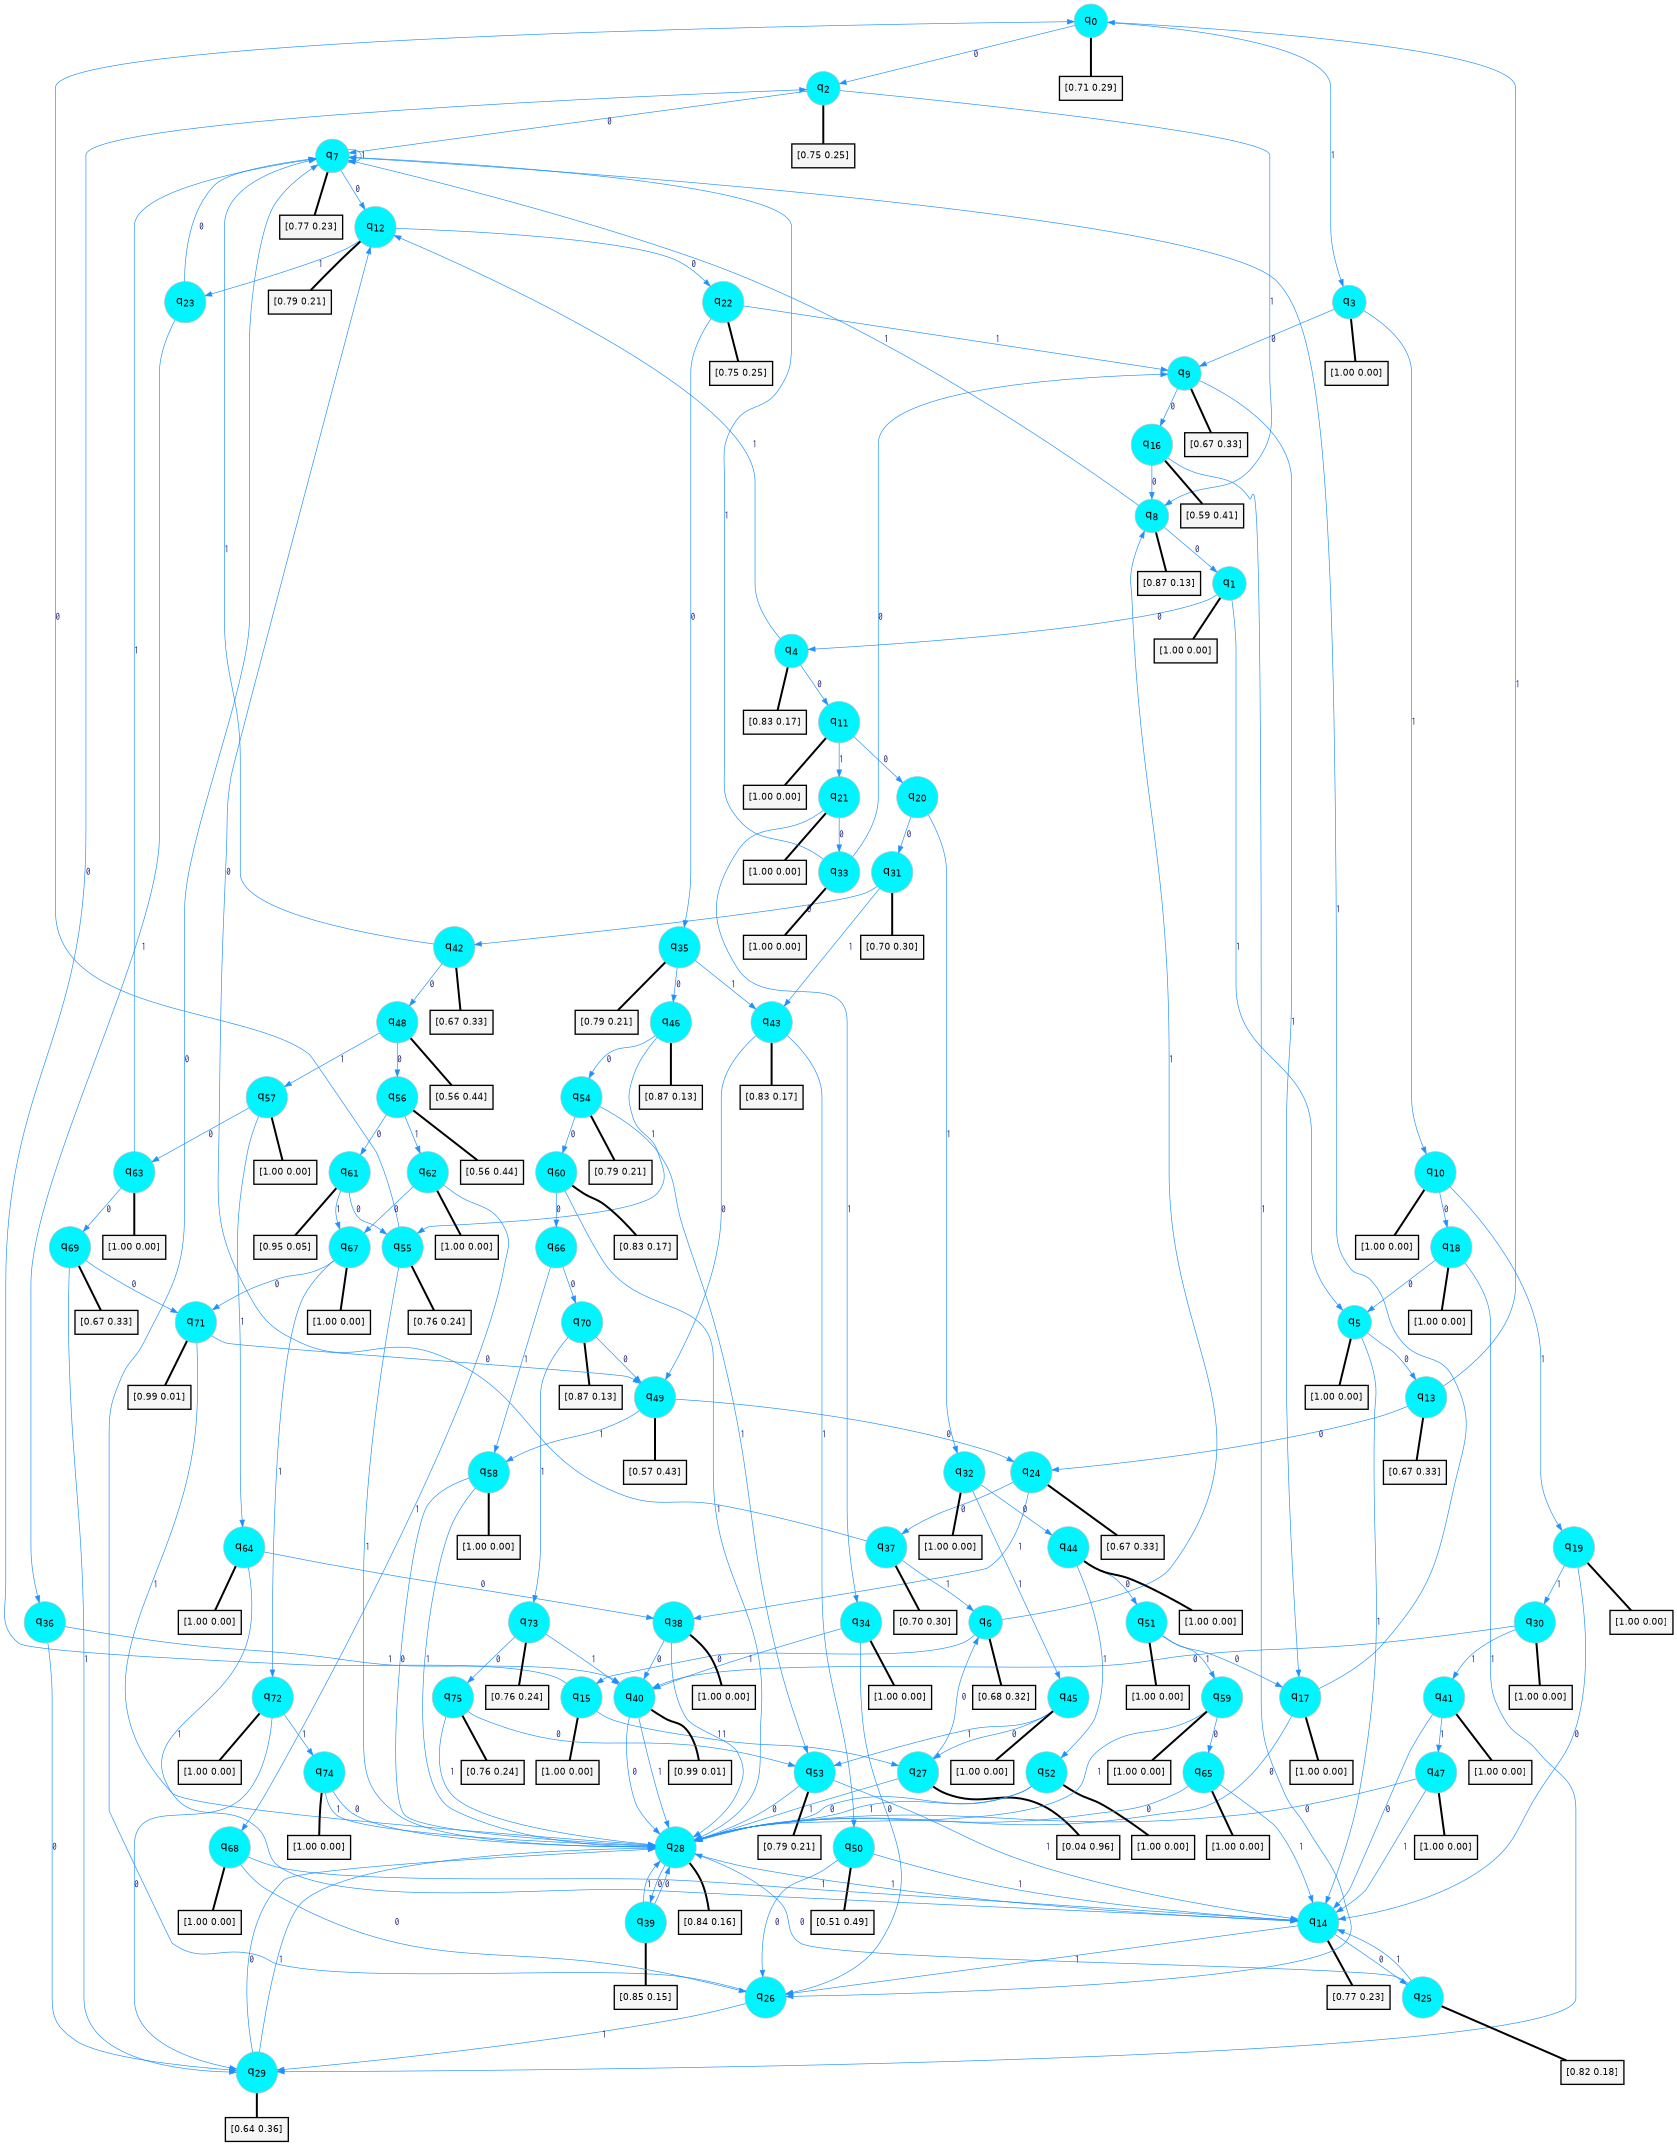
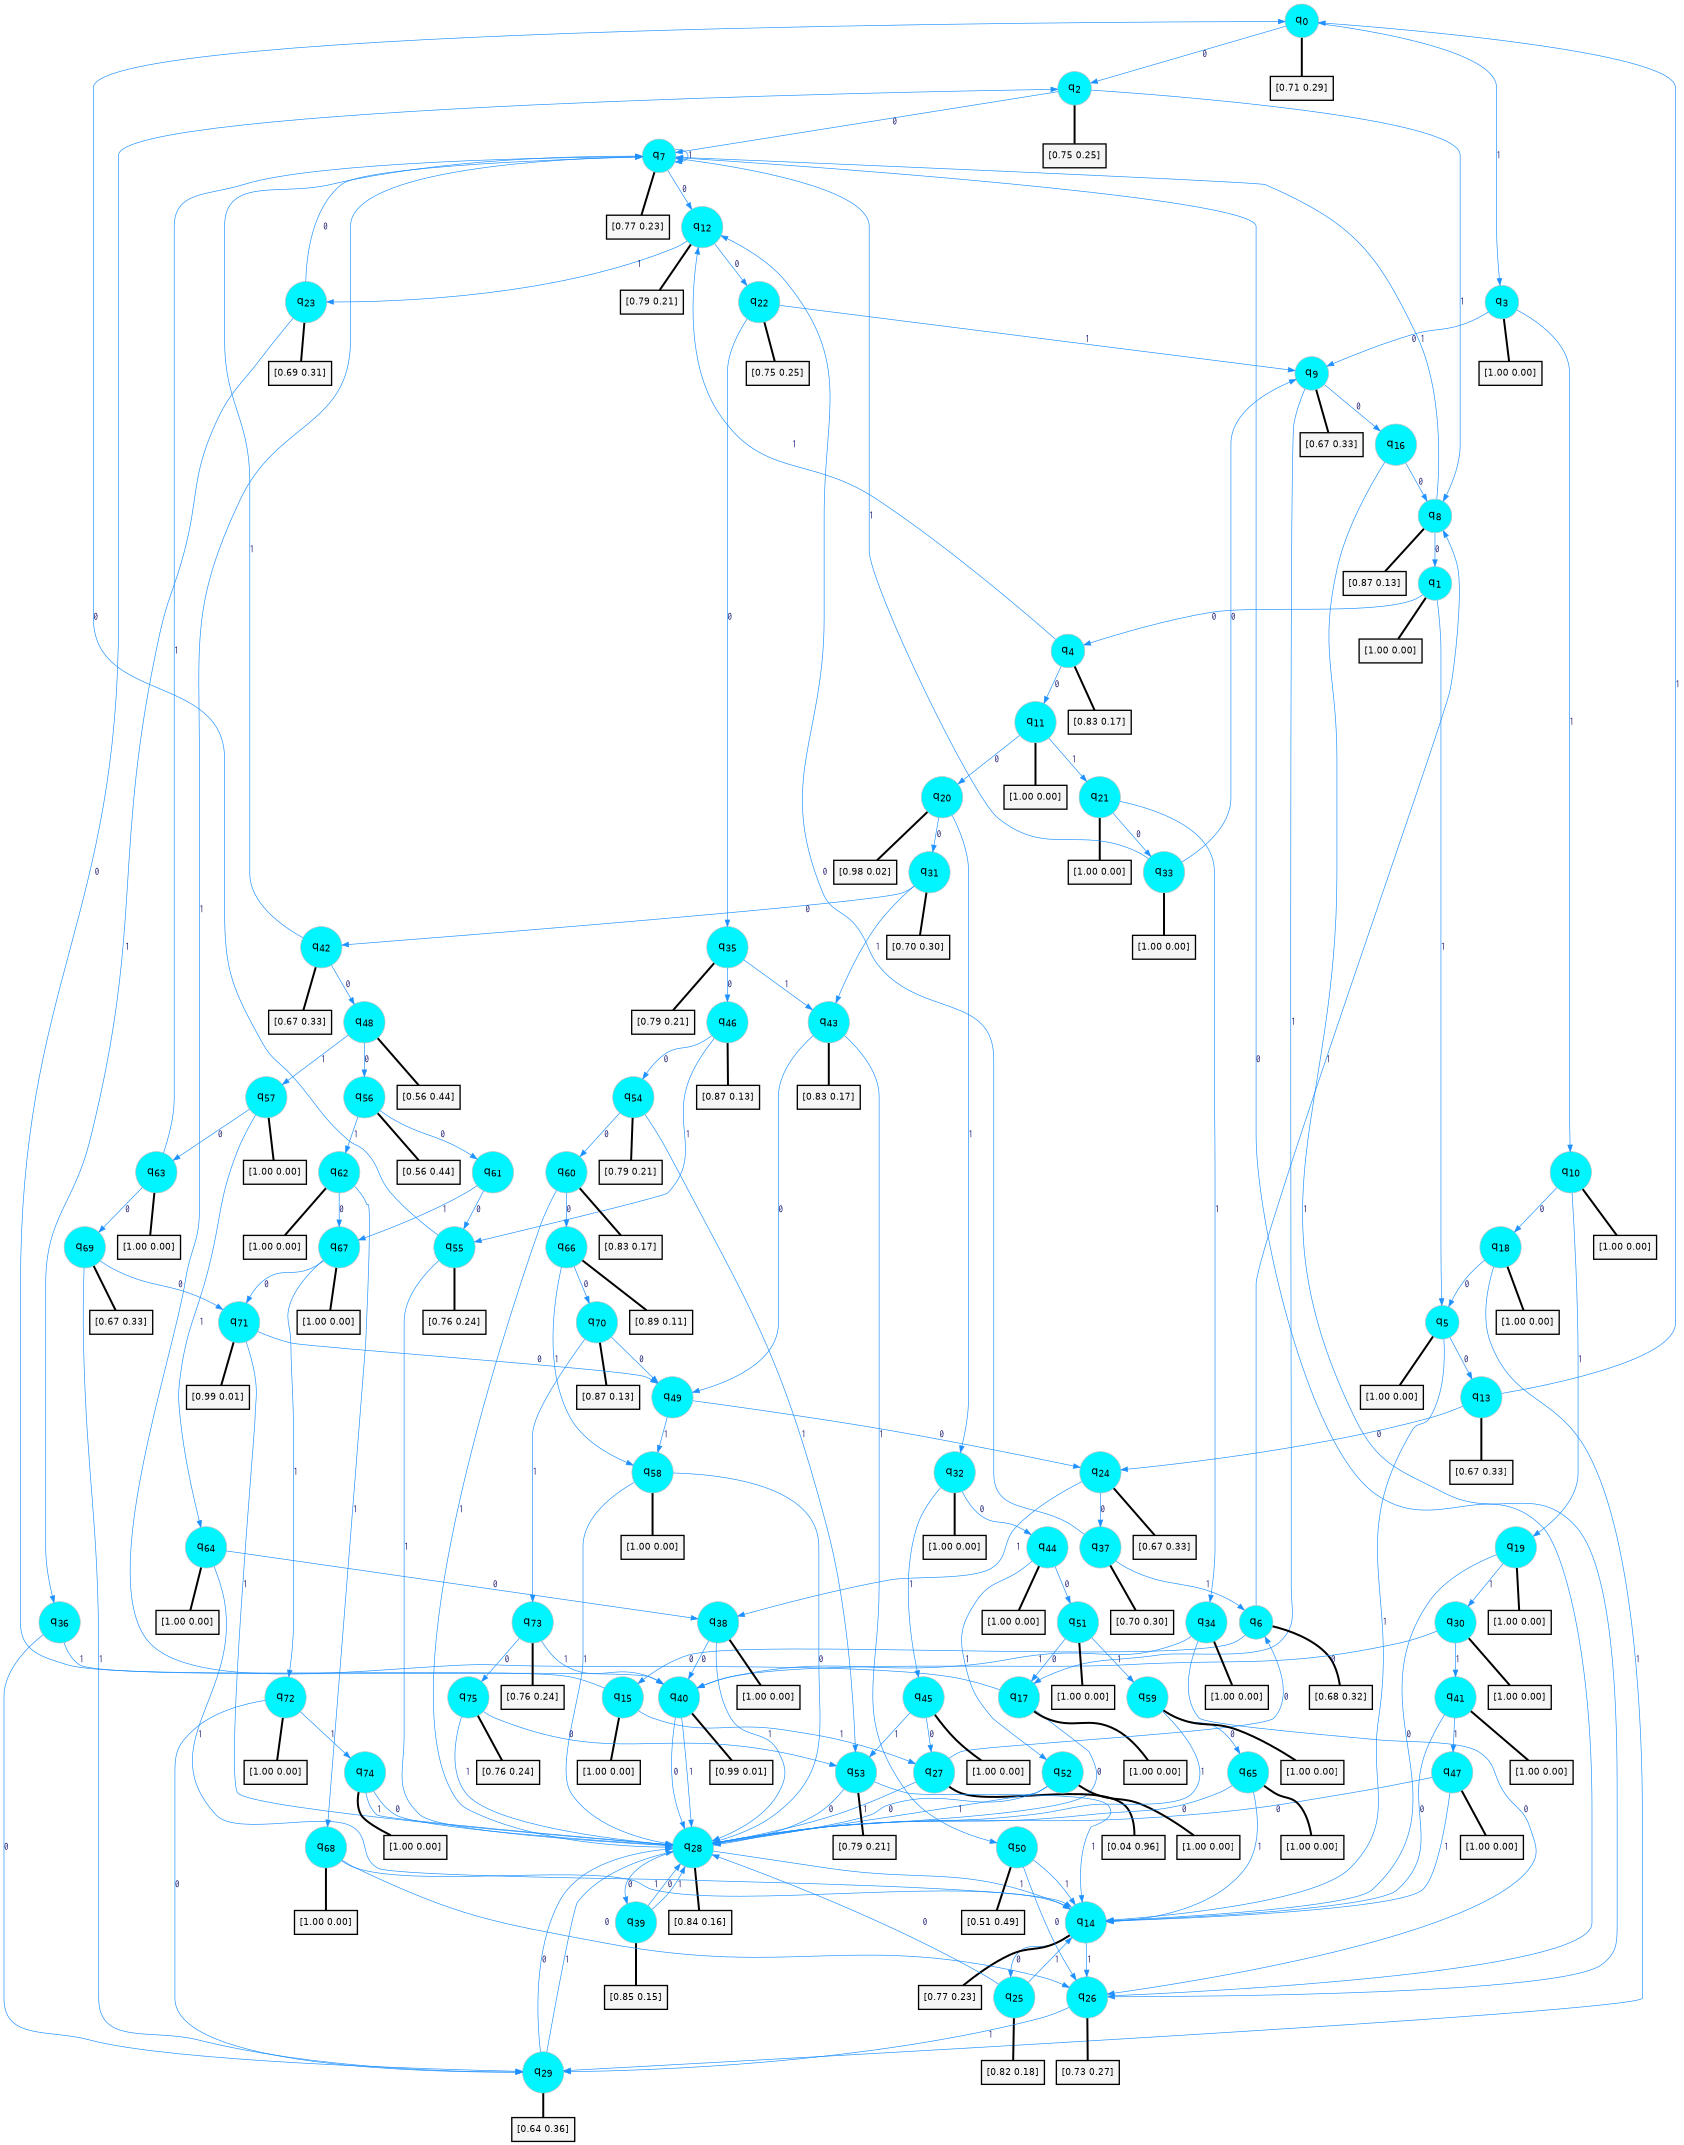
none -> (300, 373)
(1212, 516) -> none
none -> (865, 872)
(285, 1247) -> none
none -> (661, 1322)
(655, 1472) -> none
none -> (1088, 2072)
